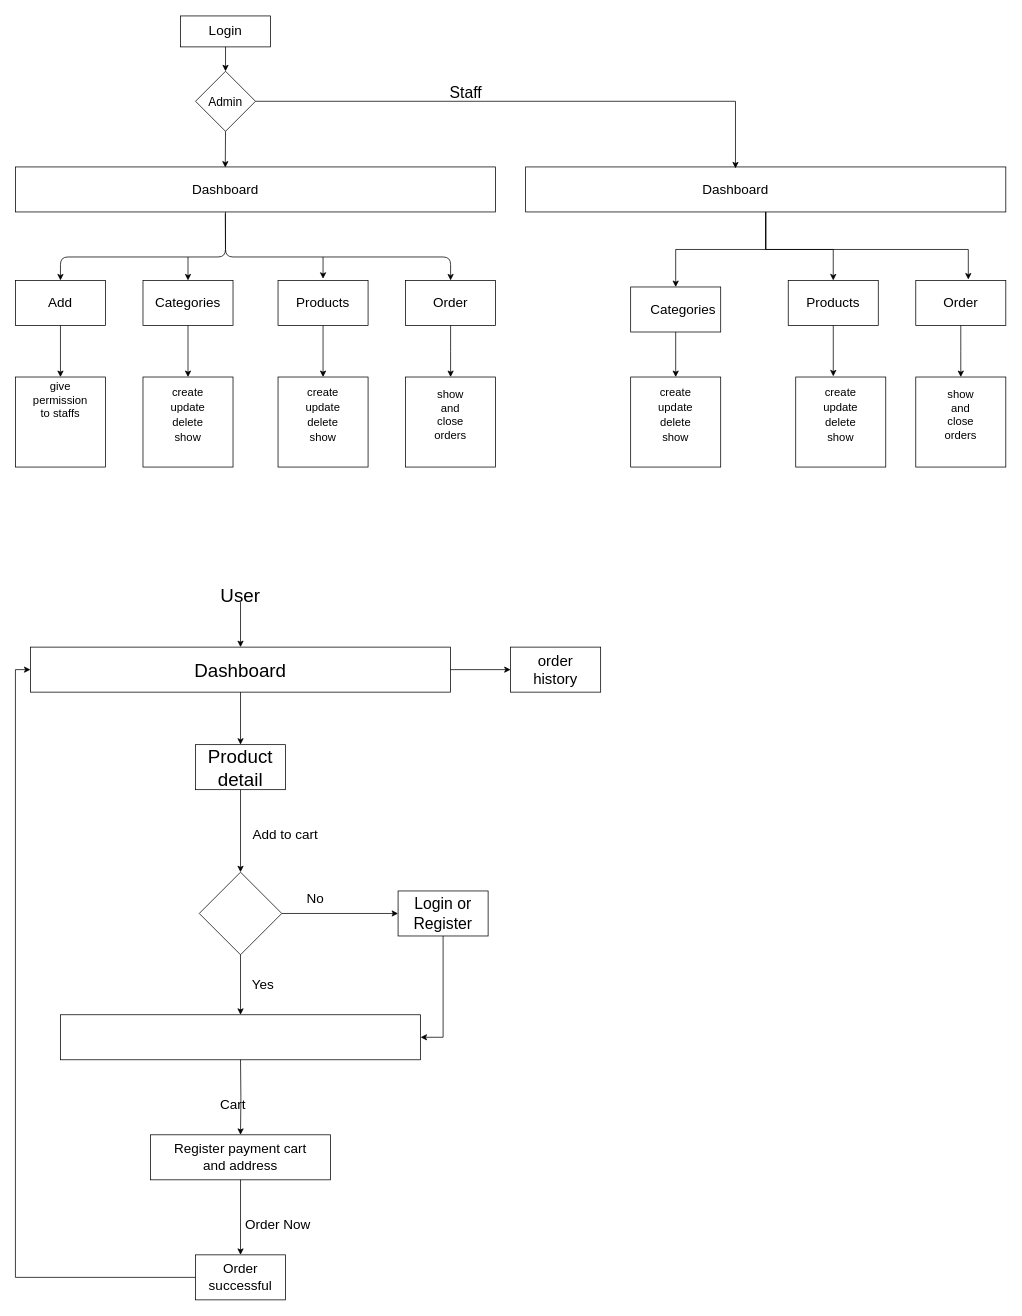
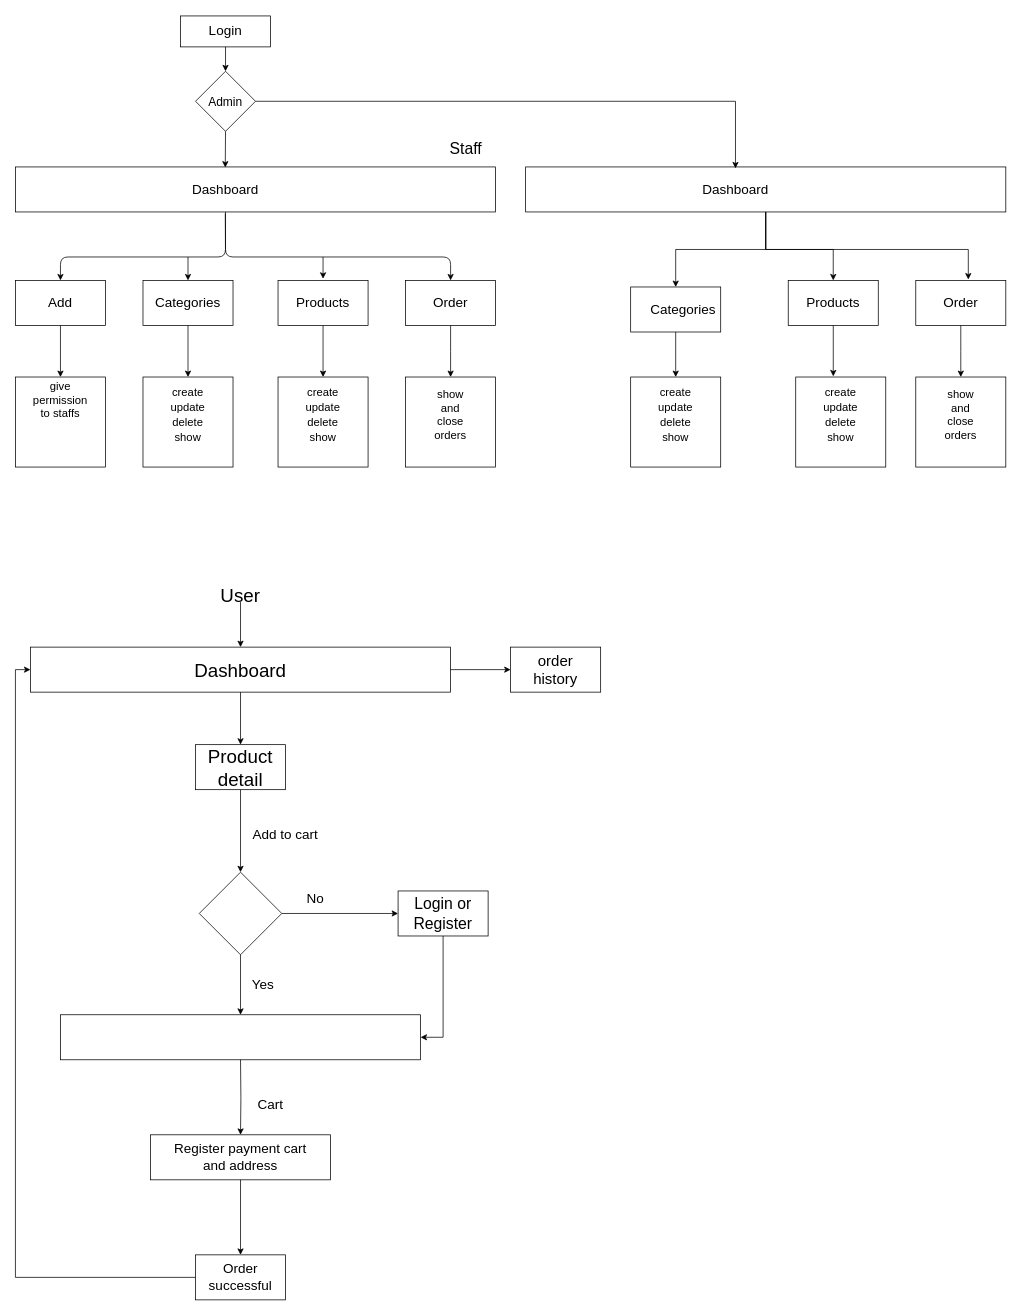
(465, 92) -> (465, 148)
(233, 1104) -> (270, 1104)
(278, 1224) -> none
